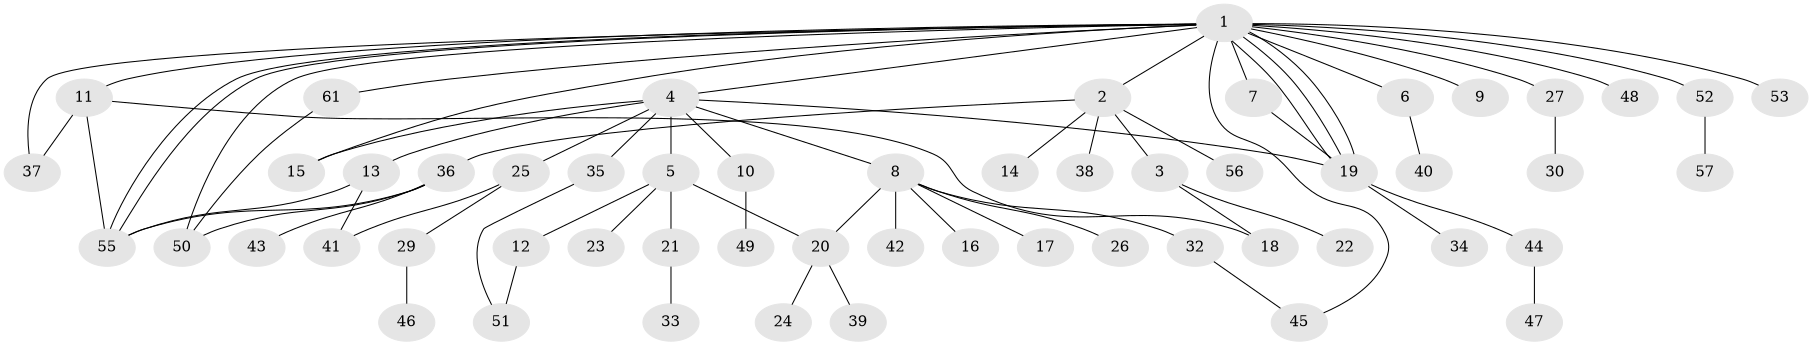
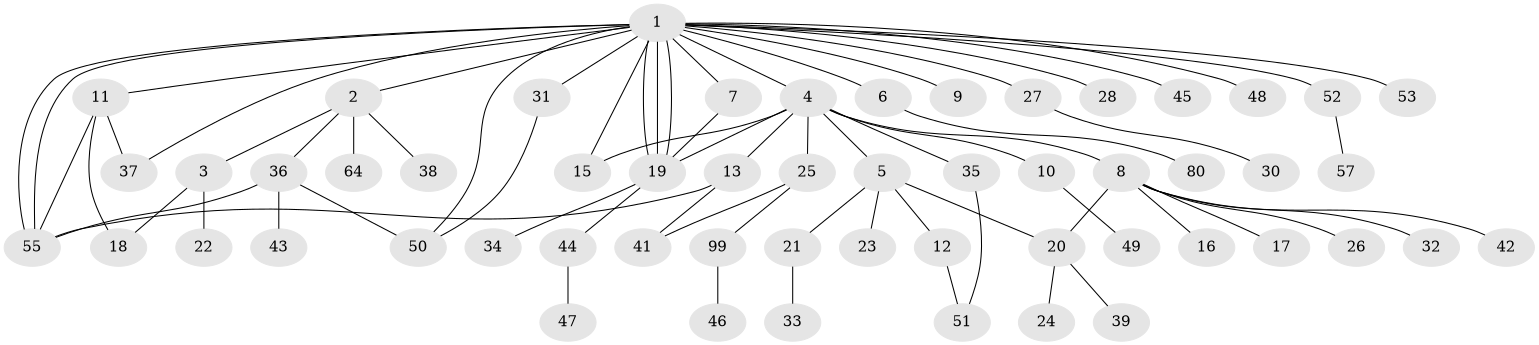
(332, 98) -> (542, 98)
none -> (1108, 98)
(1010, 173) -> (354, 173)
(1235, 173) -> none
(1424, 173) -> (1196, 173)
(407, 248) -> (718, 248)
(1247, 285) -> none
